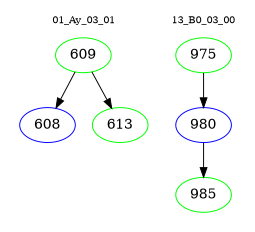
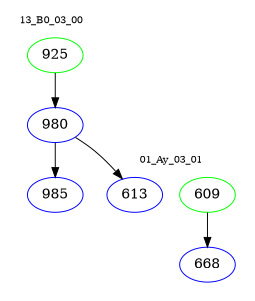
(204, 55) -> (55, 55)
(99, 86) -> (105, 161)
(48, 125) -> (207, 265)
(120, 125) -> (135, 195)
(204, 195) -> (55, 195)
